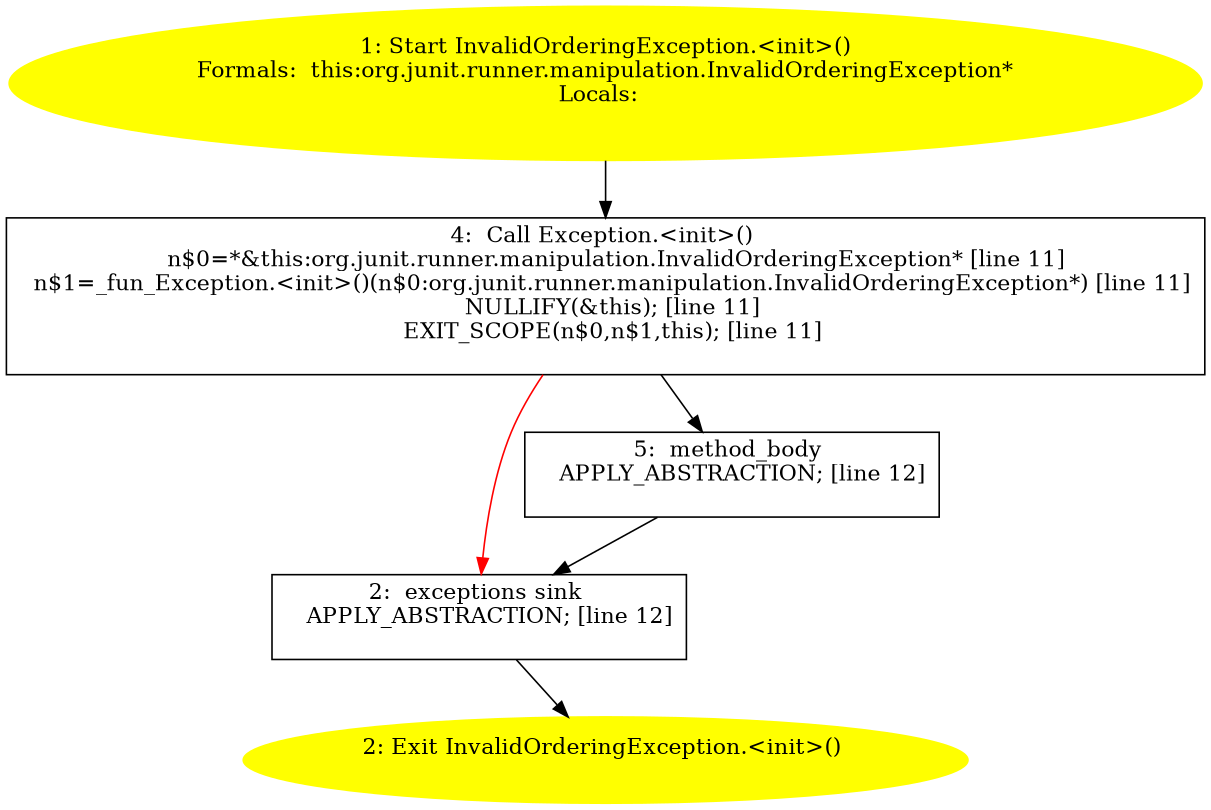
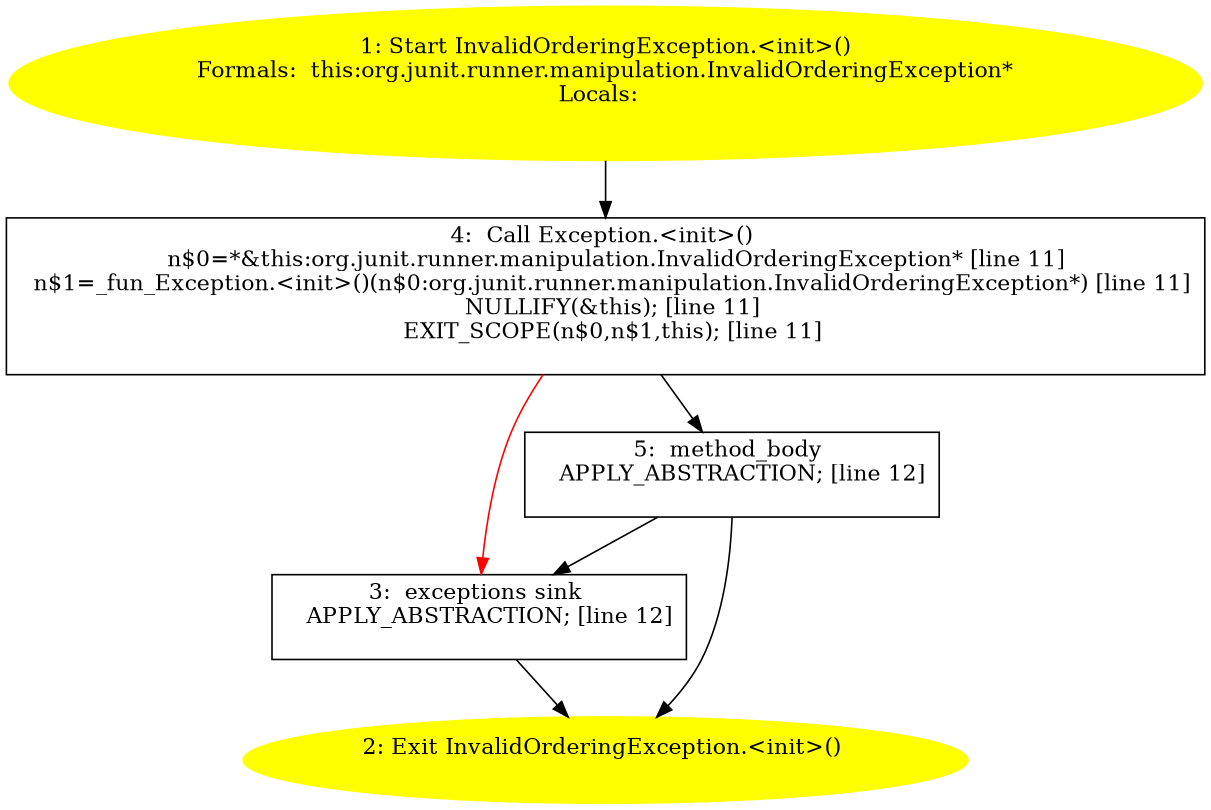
(479, 617) -> (479, 617)
none -> (717, 618)
